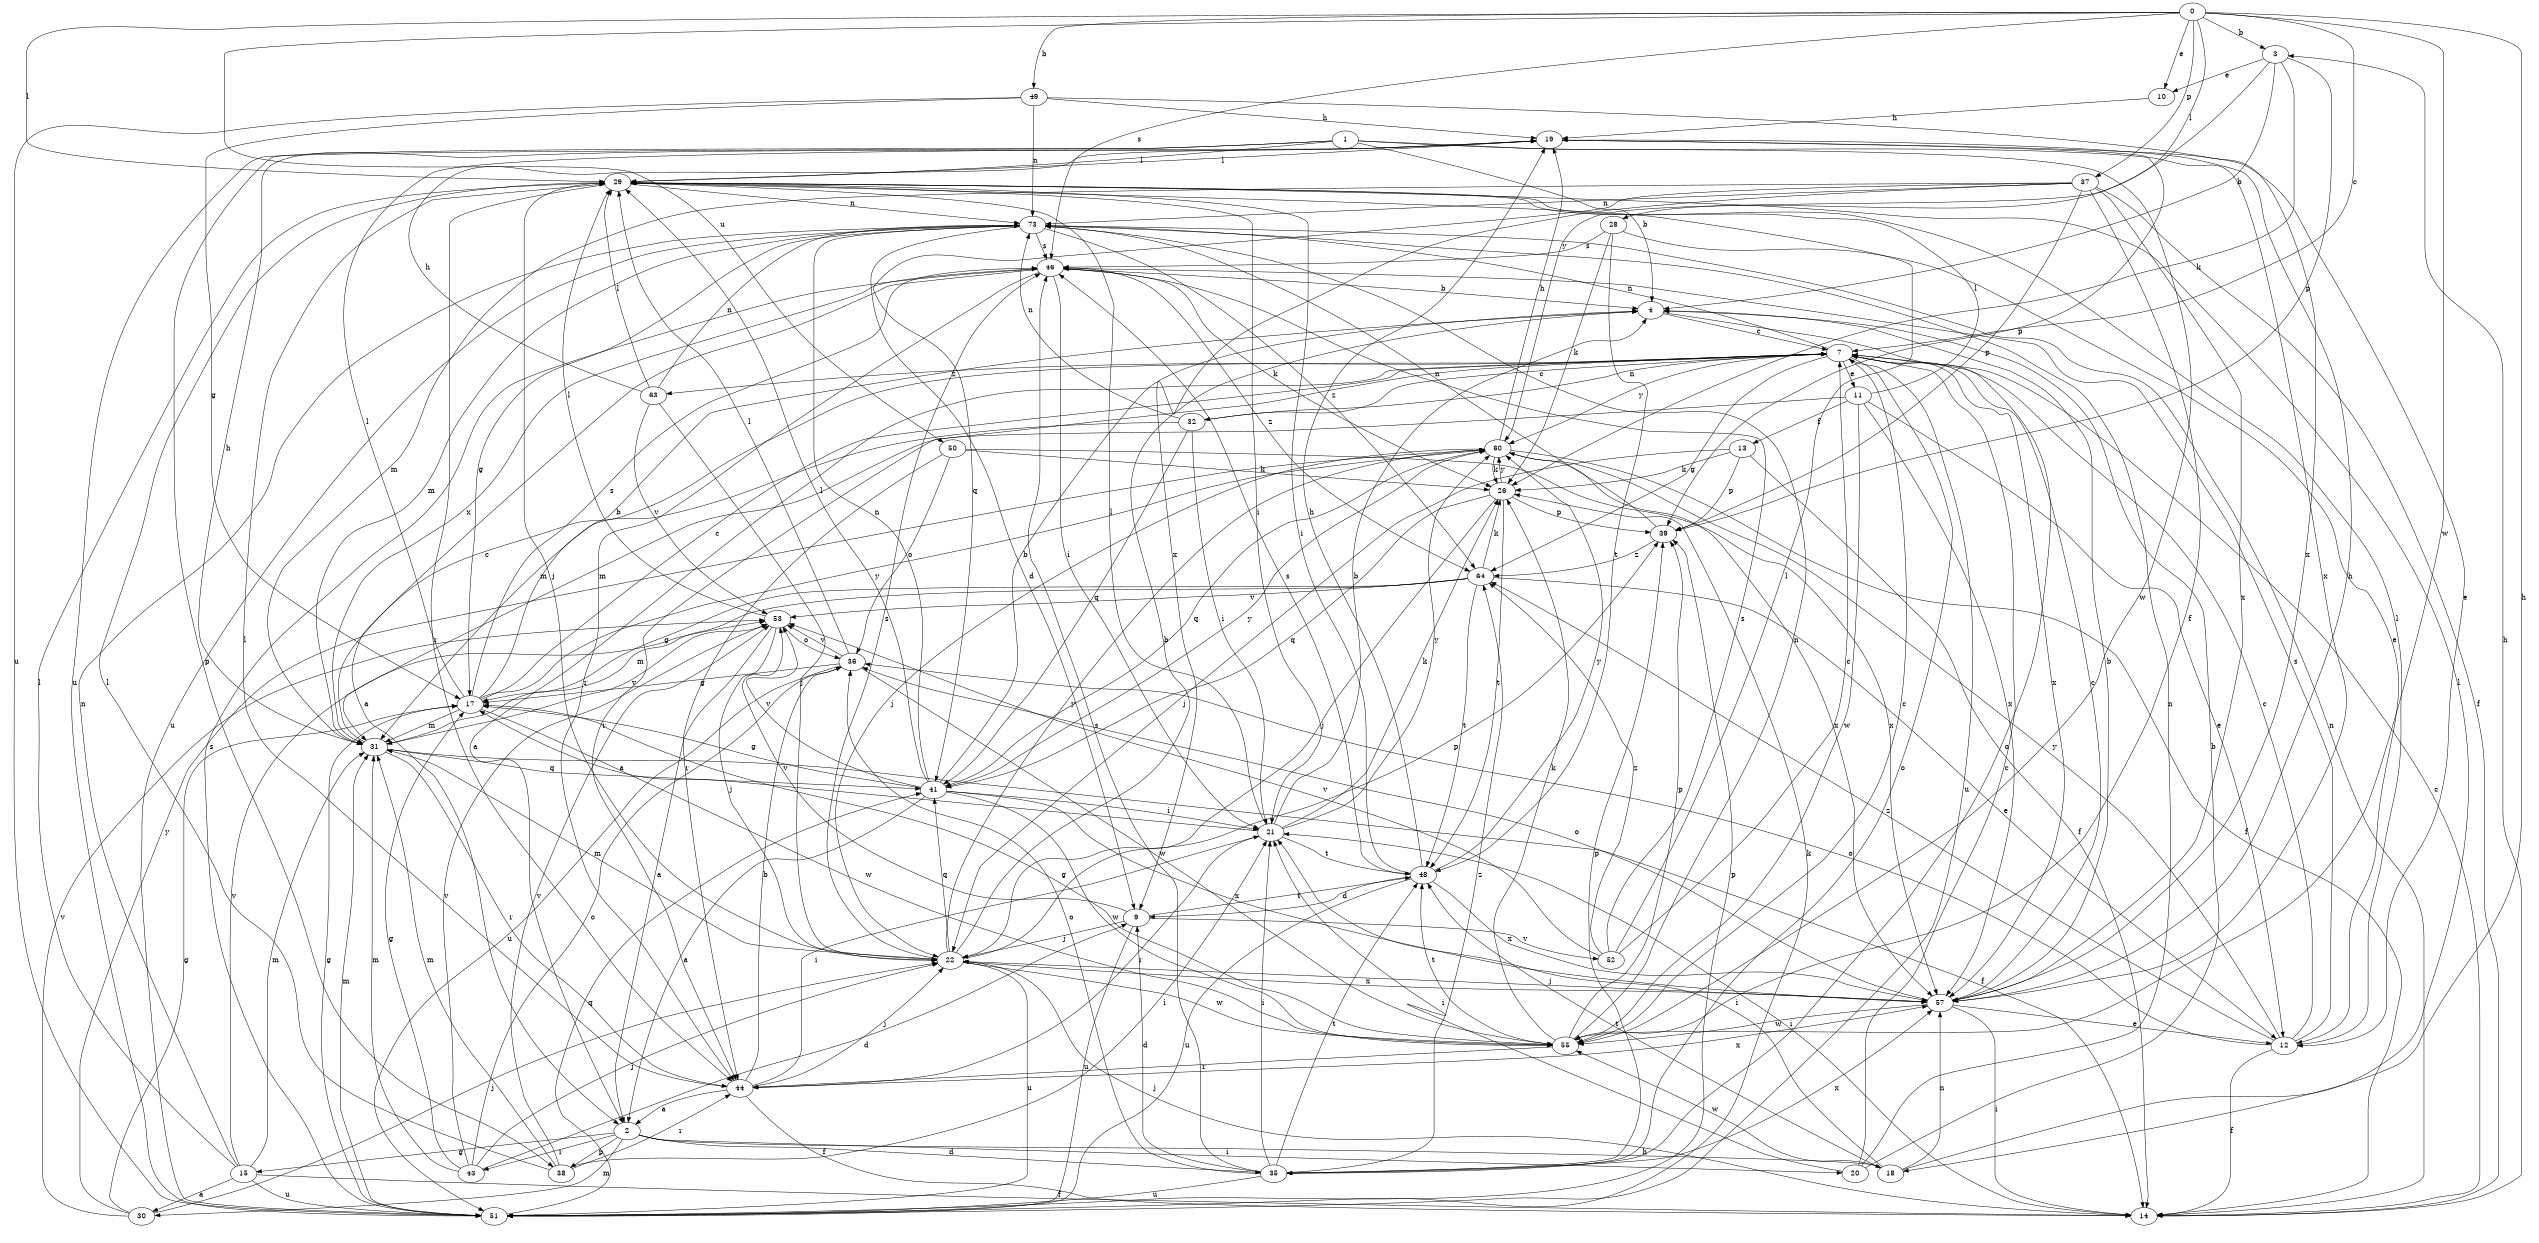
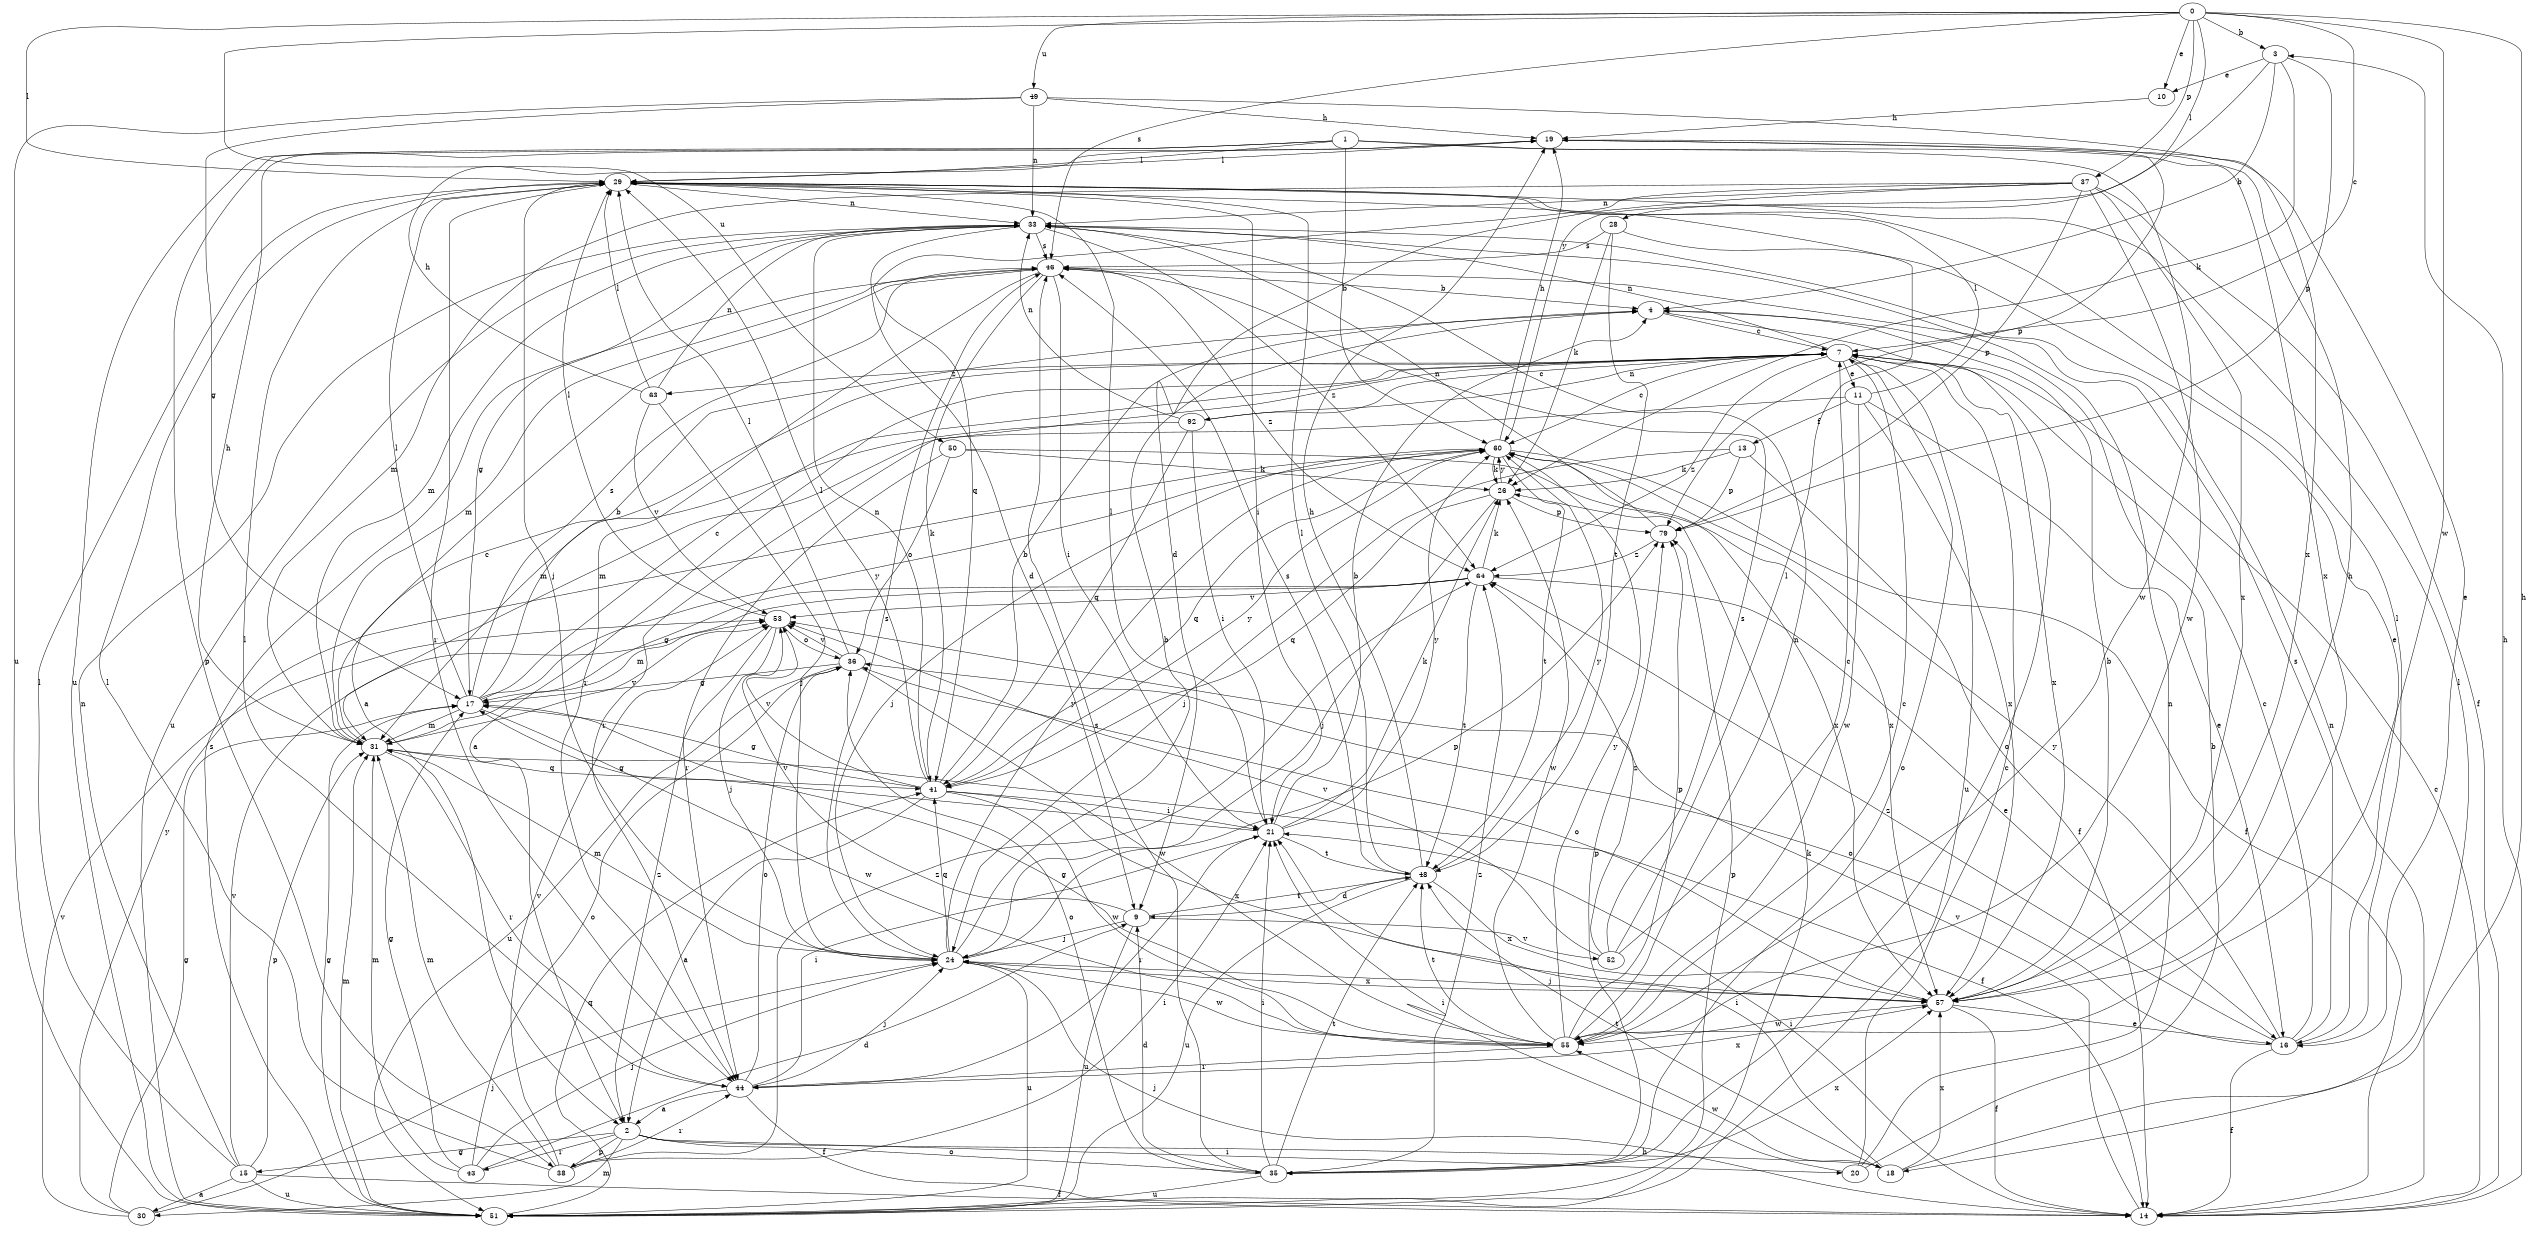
(1044, 54) -> (1044, 54)
(692, 155) -> (390, 369)
(1546, 191) -> (1341, 326)
(1033, 225) -> (1033, 225)
(1269, 375) -> (927, 496)
(1641, 396) -> (1641, 396)
(1192, 422) -> (1192, 422)
(1693, 470) -> (1693, 470)
(469, 513) -> (469, 513)
(1302, 534) -> (1302, 534)
(1664, 534) -> (1664, 534)
(1175, 555) -> (1175, 555)
(2190, 619) -> (2190, 619)
(2083, 644) -> none
(1496, 689) -> (1543, 662)
none -> (1620, 726)
(622, 769) -> (622, 769)
(1553, 769) -> (1553, 769)
(468, 814) -> (1545, 731)
none -> (957, 859)
(659, 875) -> (659, 875)
(766, 875) -> (766, 875)
(276, 960) -> (276, 960)
(950, 960) -> (950, 960)
(2284, 1046) -> (2284, 1046)
(1942, 1088) -> (1942, 1088)
(1996, 1110) -> (1996, 1110)
(951, 1152) -> (951, 1152)
